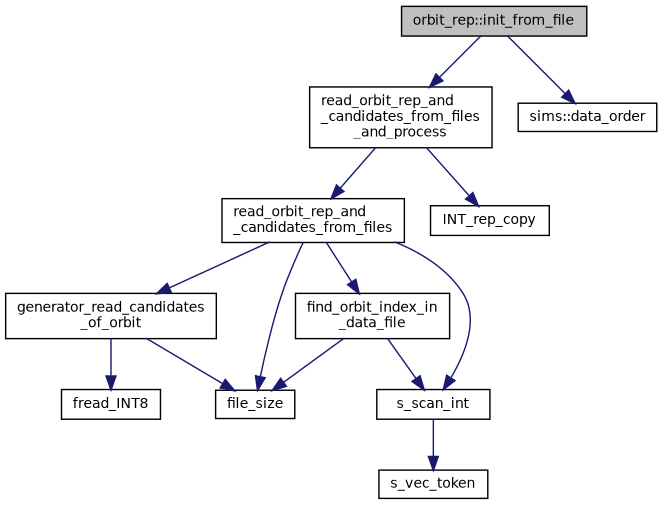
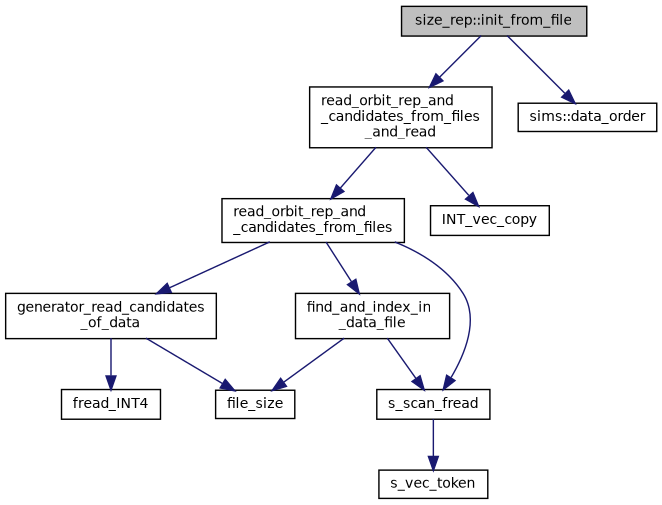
(494, 21) -> (494, 21)
(401, 117) -> (401, 117)
(490, 221) -> (490, 221)
(277, 308) -> none
(111, 316) -> (111, 316)
(373, 316) -> (373, 316)
(111, 404) -> (111, 404)
(433, 404) -> (433, 404)
